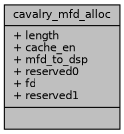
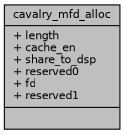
(51, 60) -> (55, 60)
